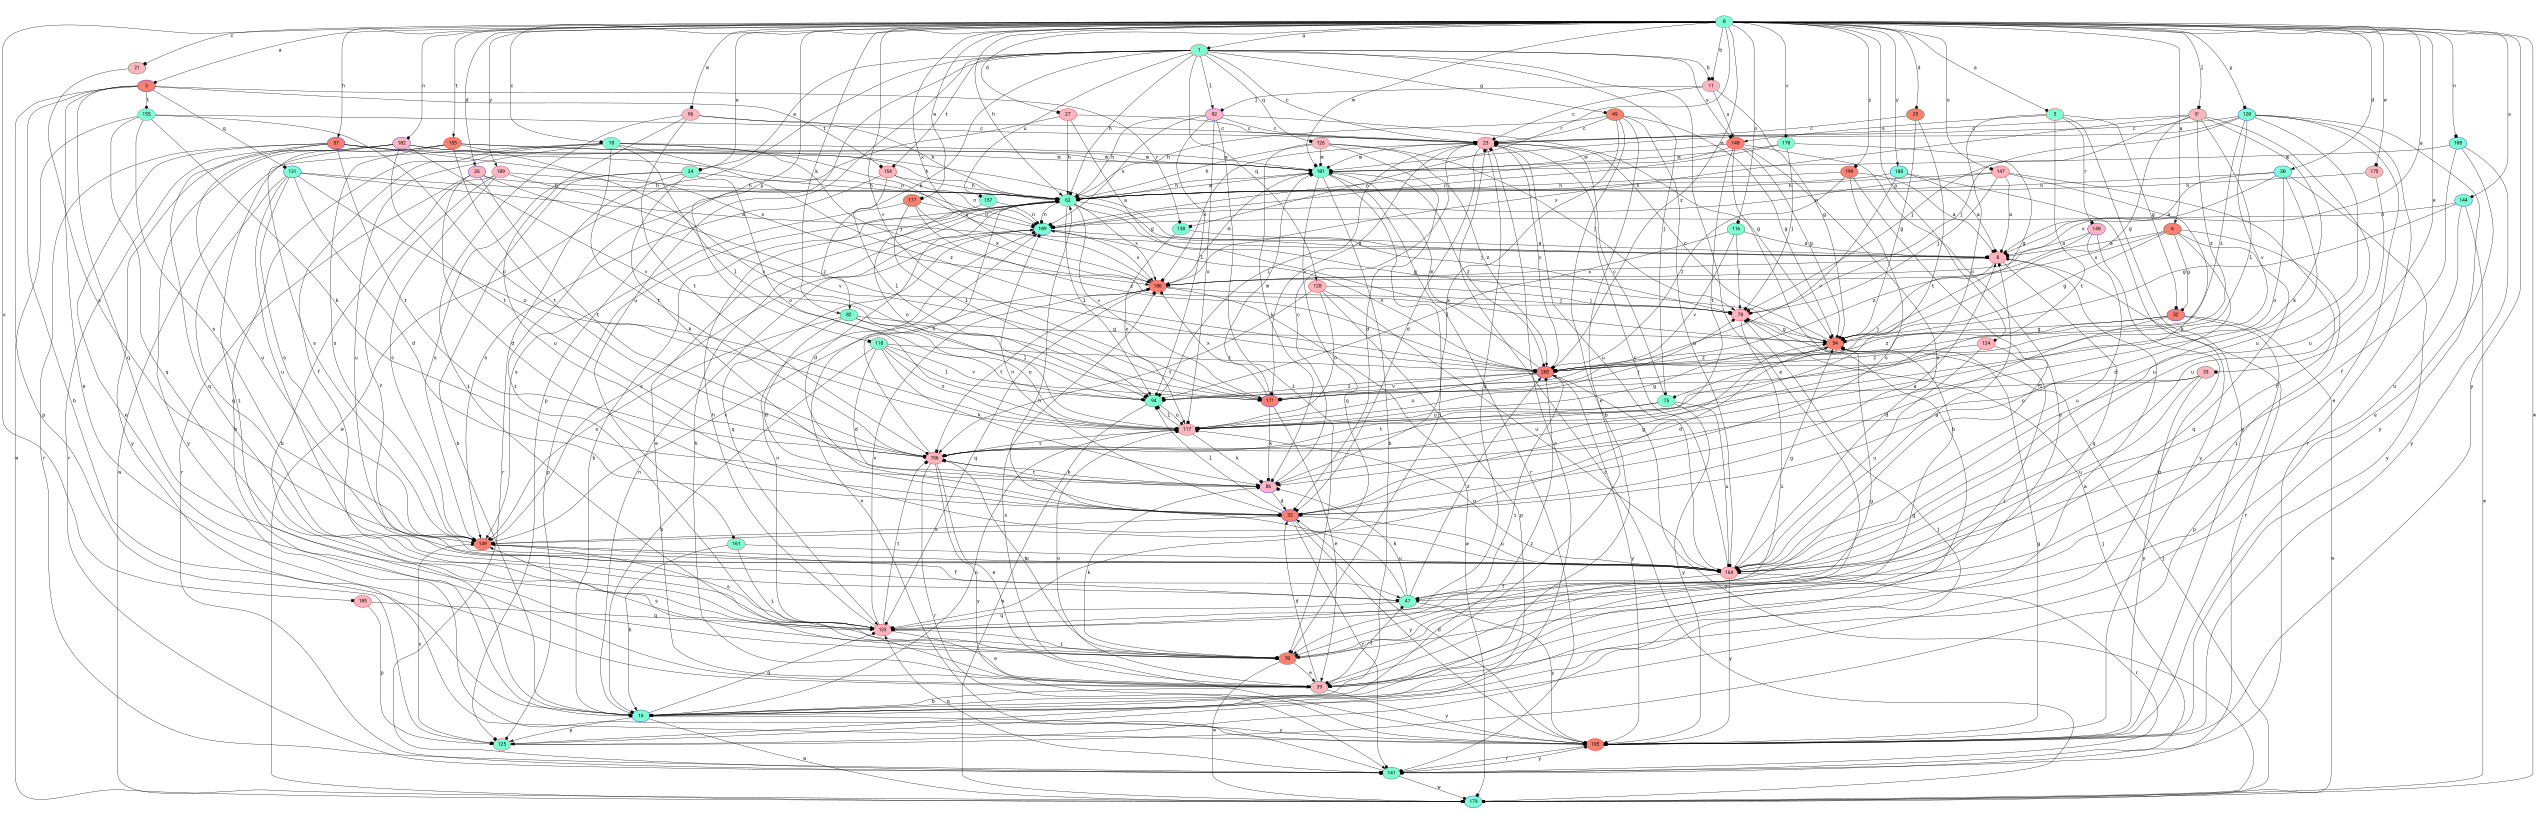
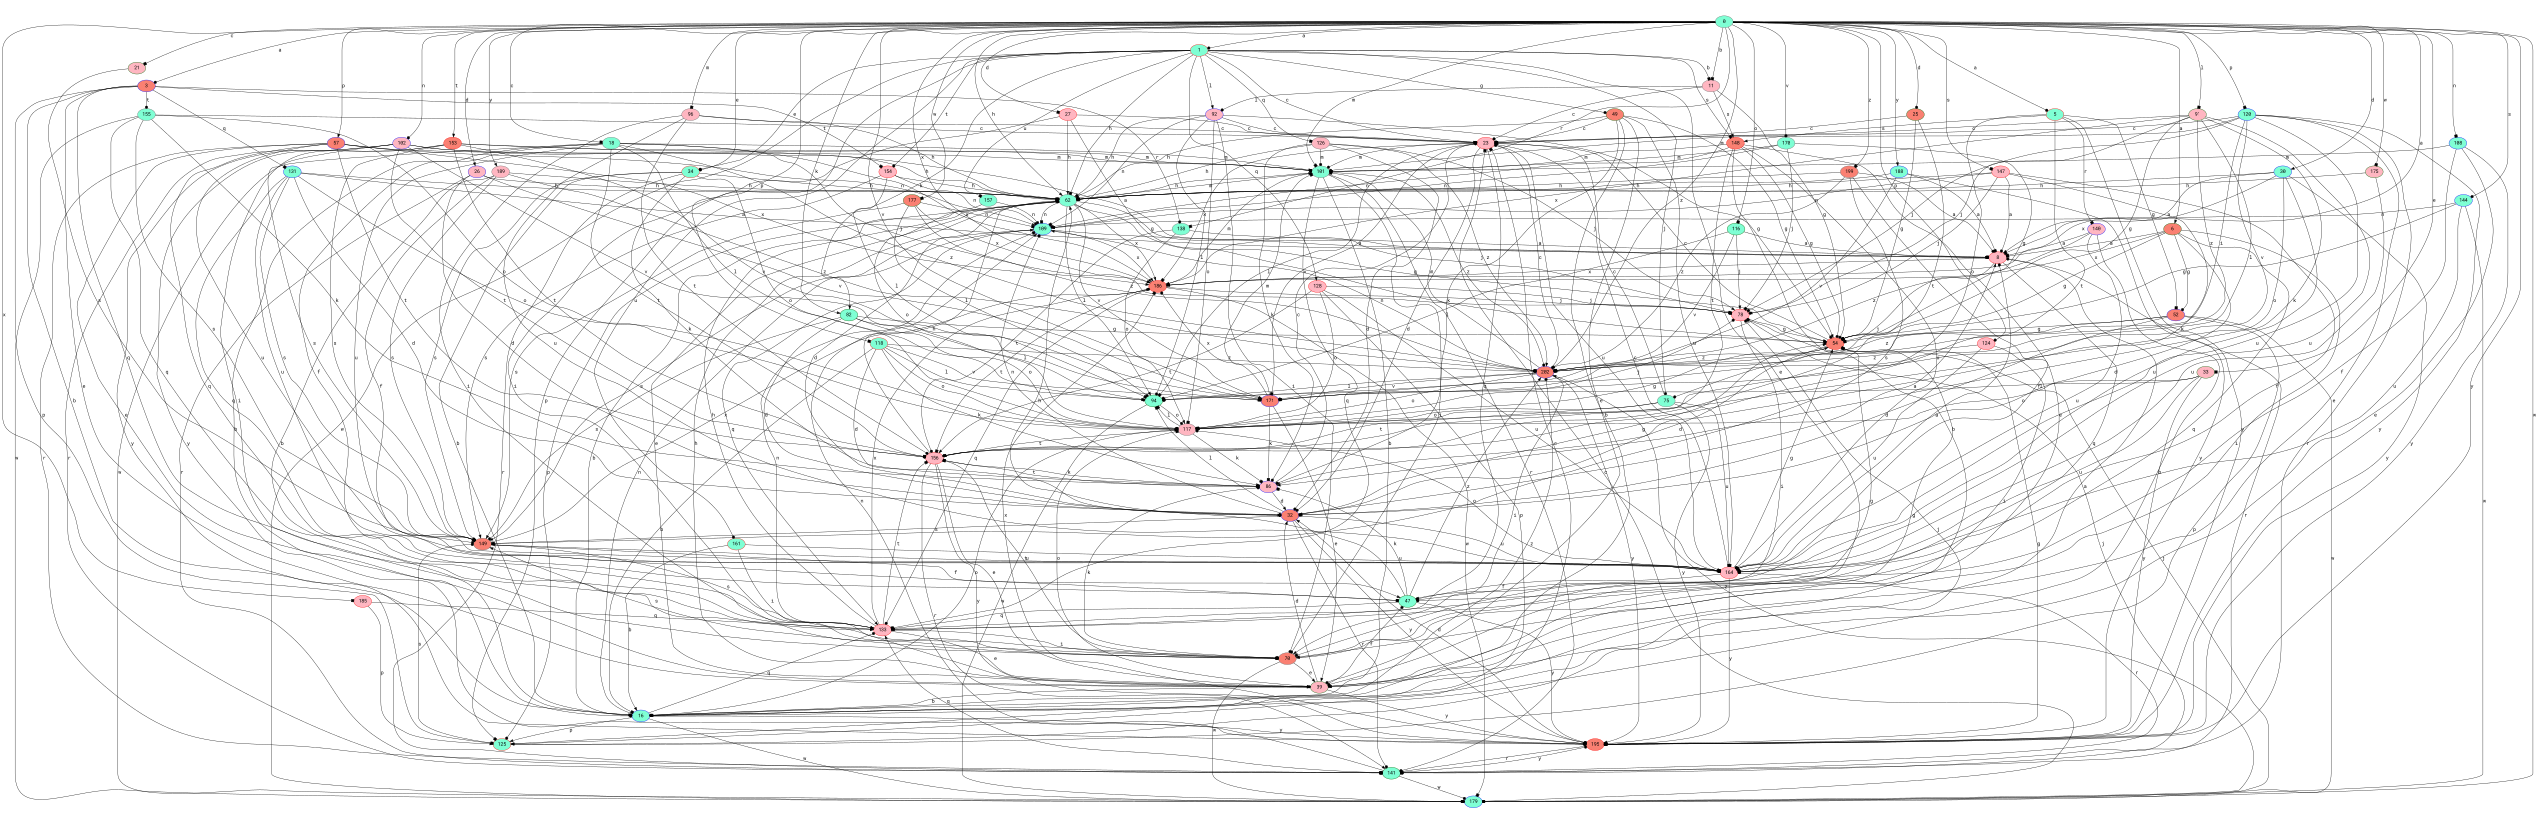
(343, 86) -> (343, 86)
(681, 370) -> (1031, 323)
